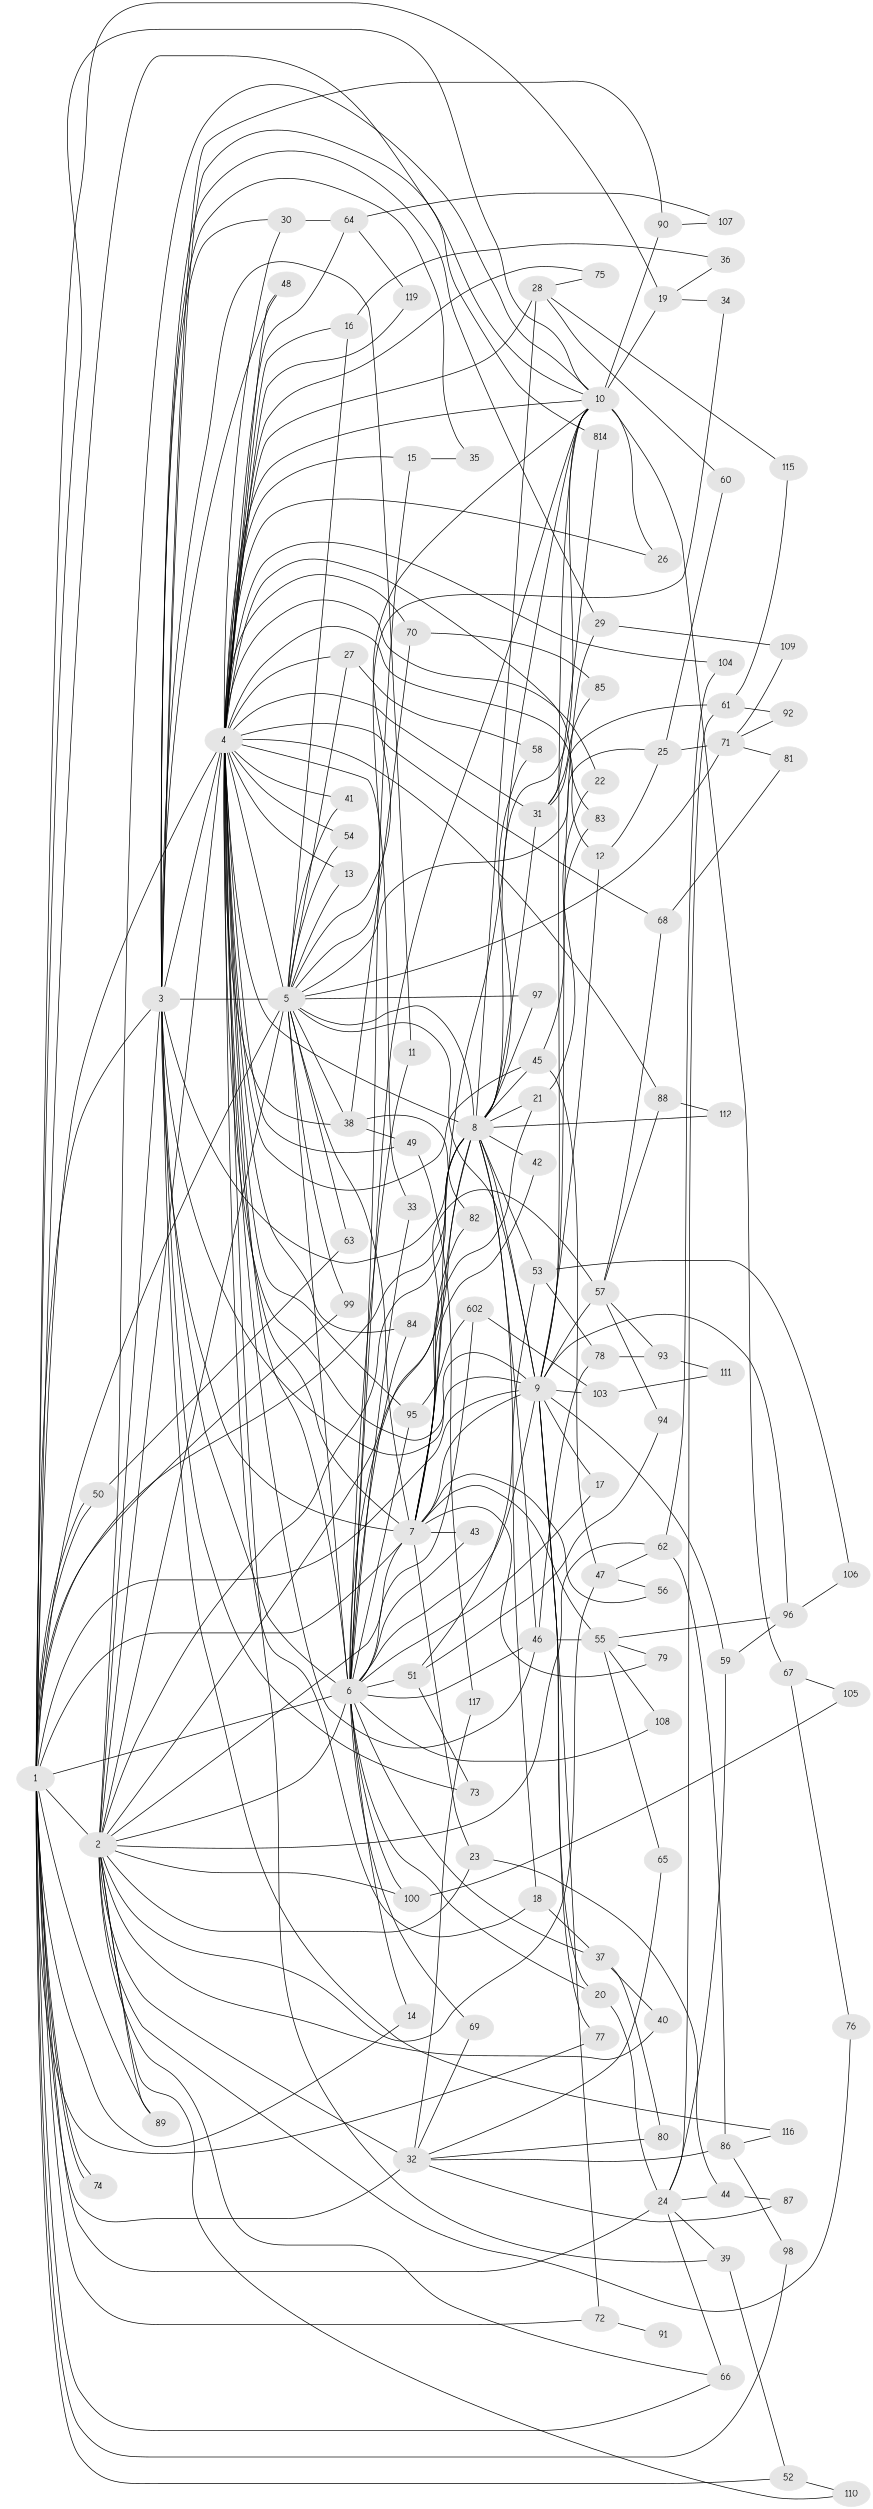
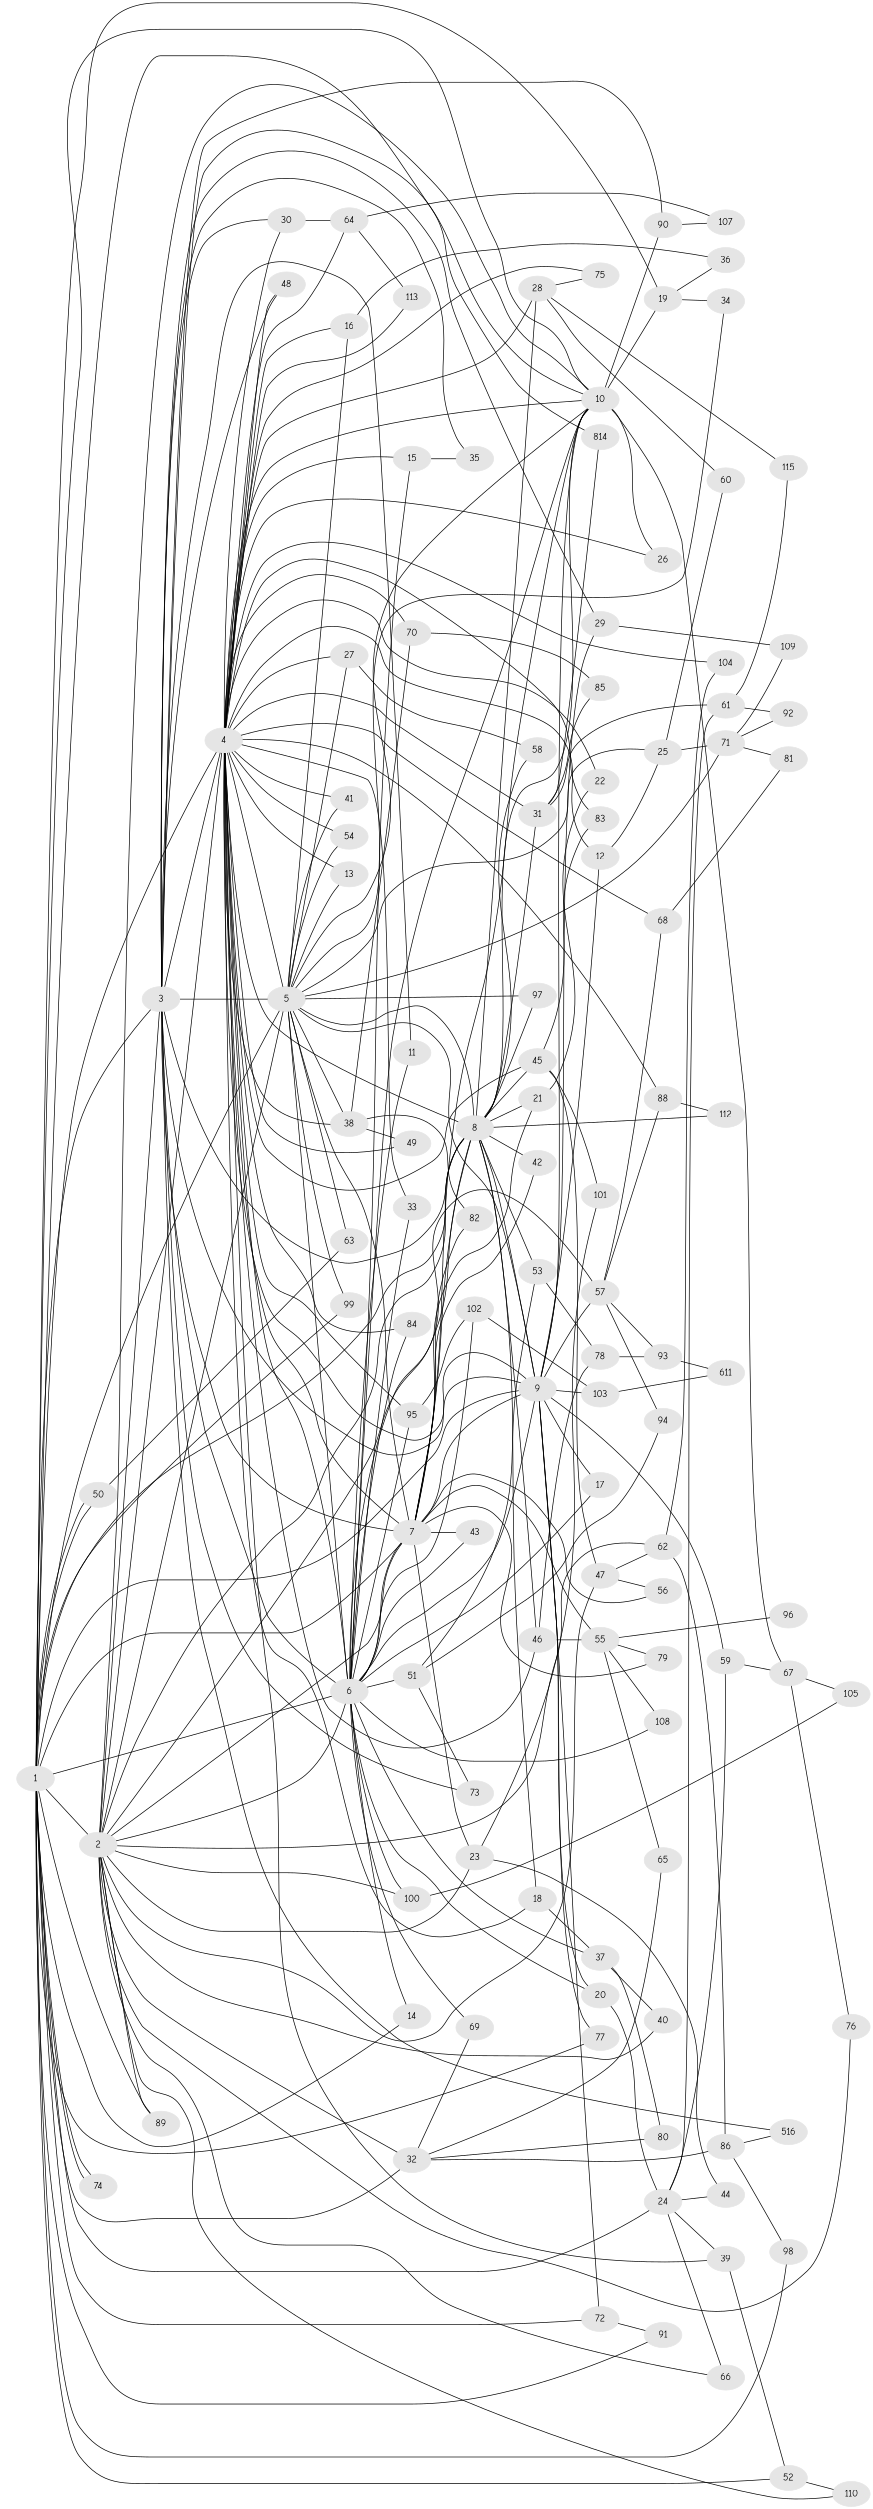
(412, 298) -> (412, 298)
none -> (600, 1196)
(475, 1309) -> (475, 1309)
(743, 1353) -> none
(726, 1373) -> (726, 1373)
(851, 1575) -> none
(757, 1638) -> (757, 1667)
(449, 1687) -> (381, 1612)
(475, 1703) -> none
(789, 2132) -> (789, 2132)
(789, 2201) -> none
(95, 2410) -> (98, 2361)
